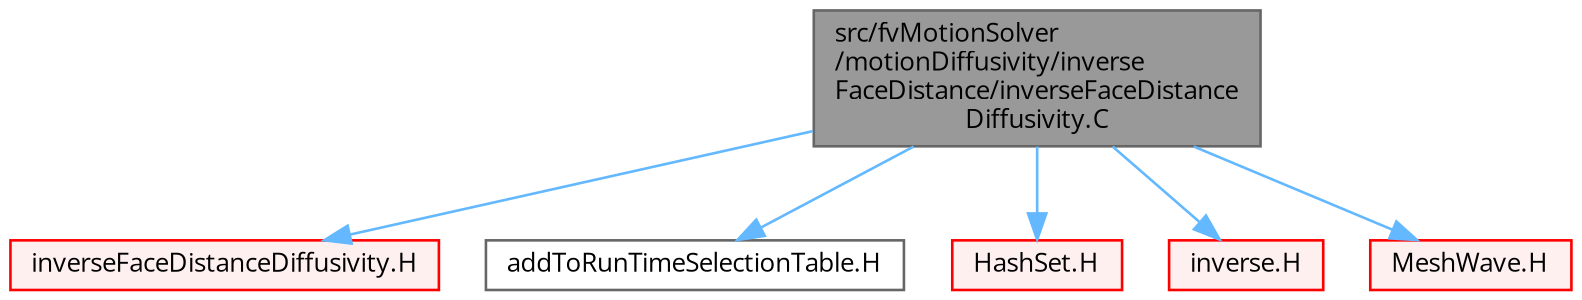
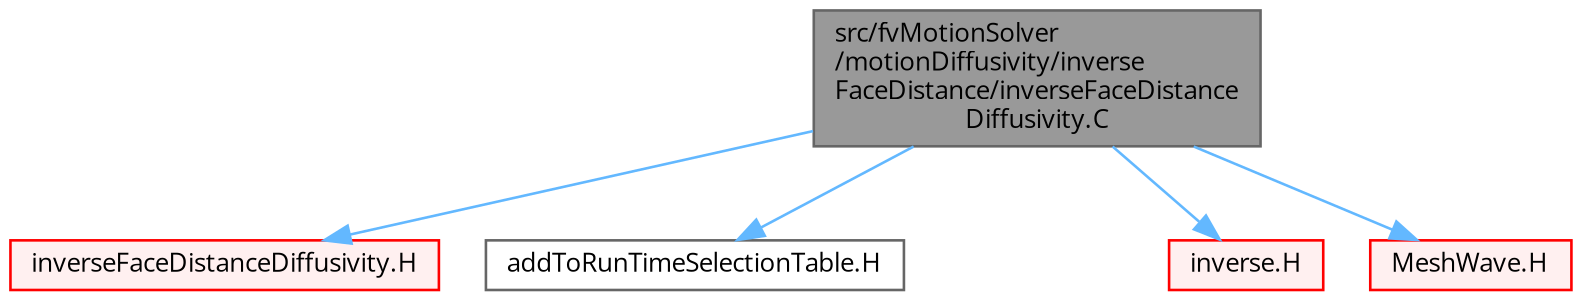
(1037, 265) -> none
